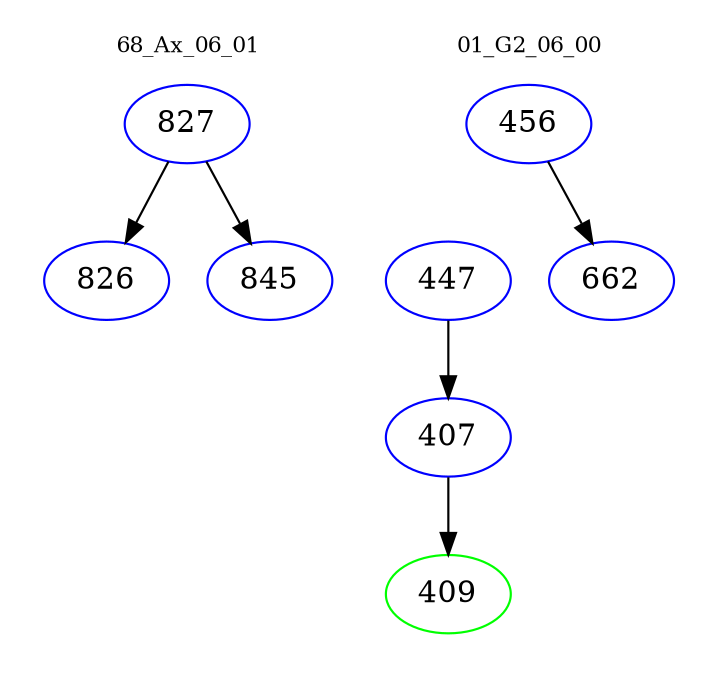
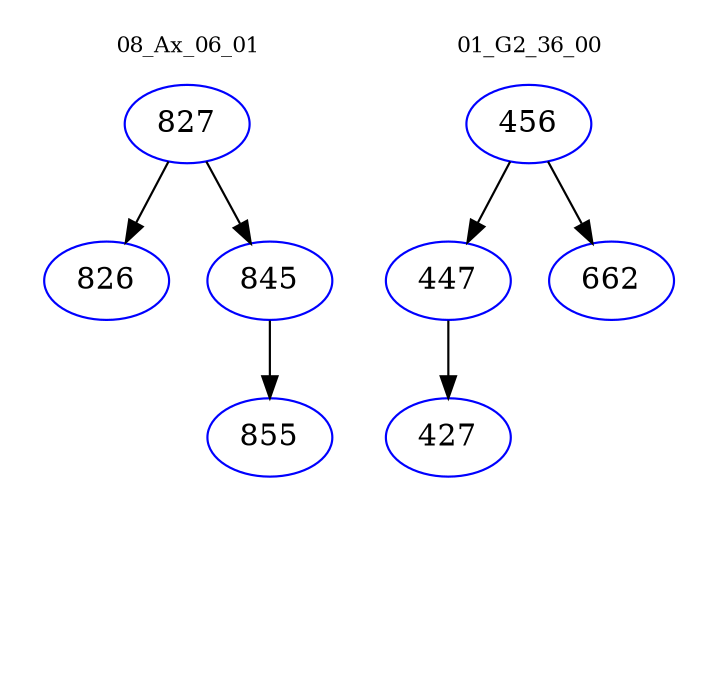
(188, 47) -> (188, 47)
(530, 47) -> (530, 47)
none -> (494, 192)
none -> (270, 437)
(448, 437) -> (448, 437)
(448, 594) -> none
